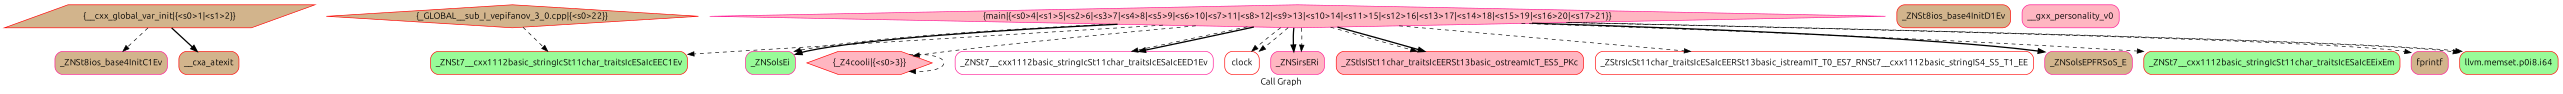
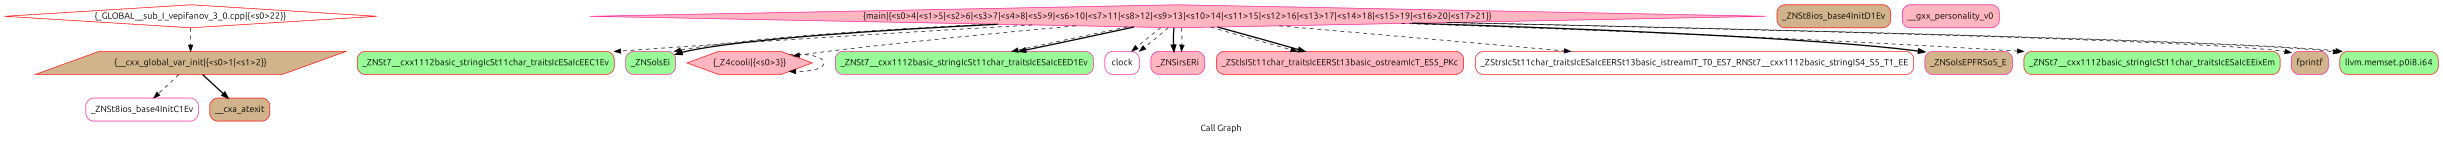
(512, 16) -> (191, 16)
(533, 37) -> (191, 36)
(111, 63) -> (142, 110)
(1084, 63) -> (964, 63)
(1242, 63) -> (1122, 63)
